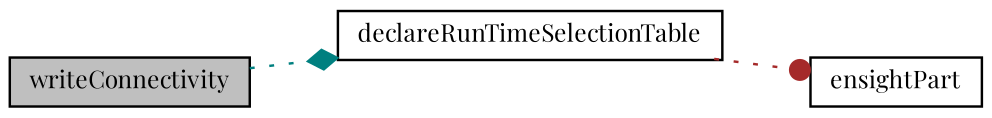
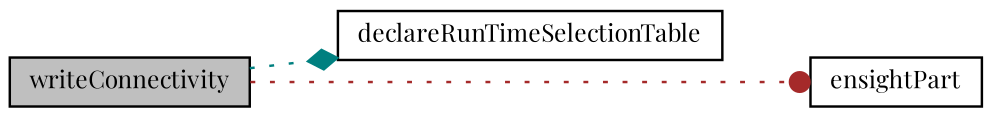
(752, 64) -> (520, 82)
